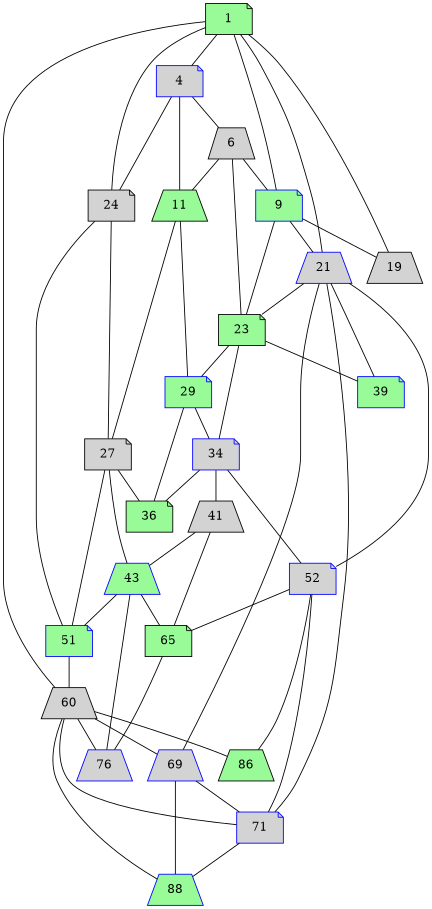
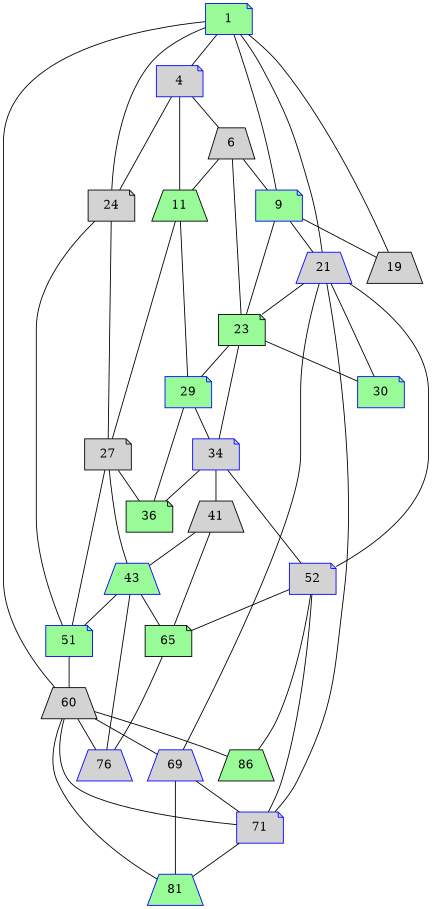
(229, 19) -> (229, 19)
(381, 392) -> (381, 392)
(175, 890) -> (175, 890)
